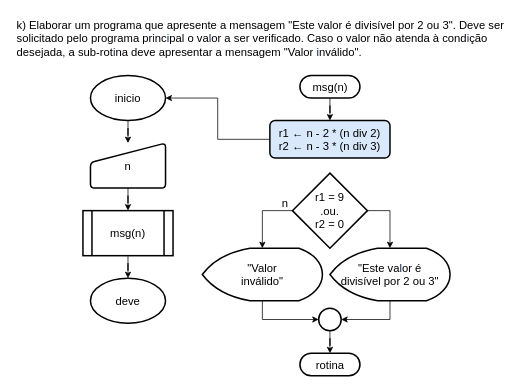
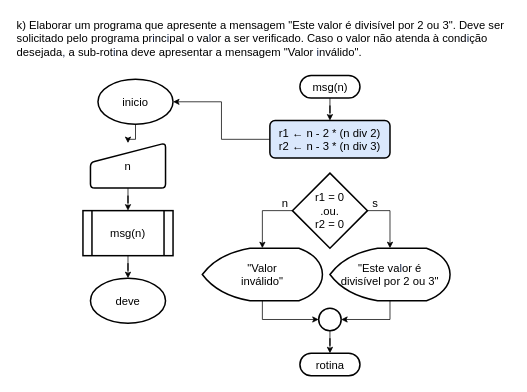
(128, 98) -> (135, 102)
none -> (375, 203)
(330, 210) -> (330, 210)
